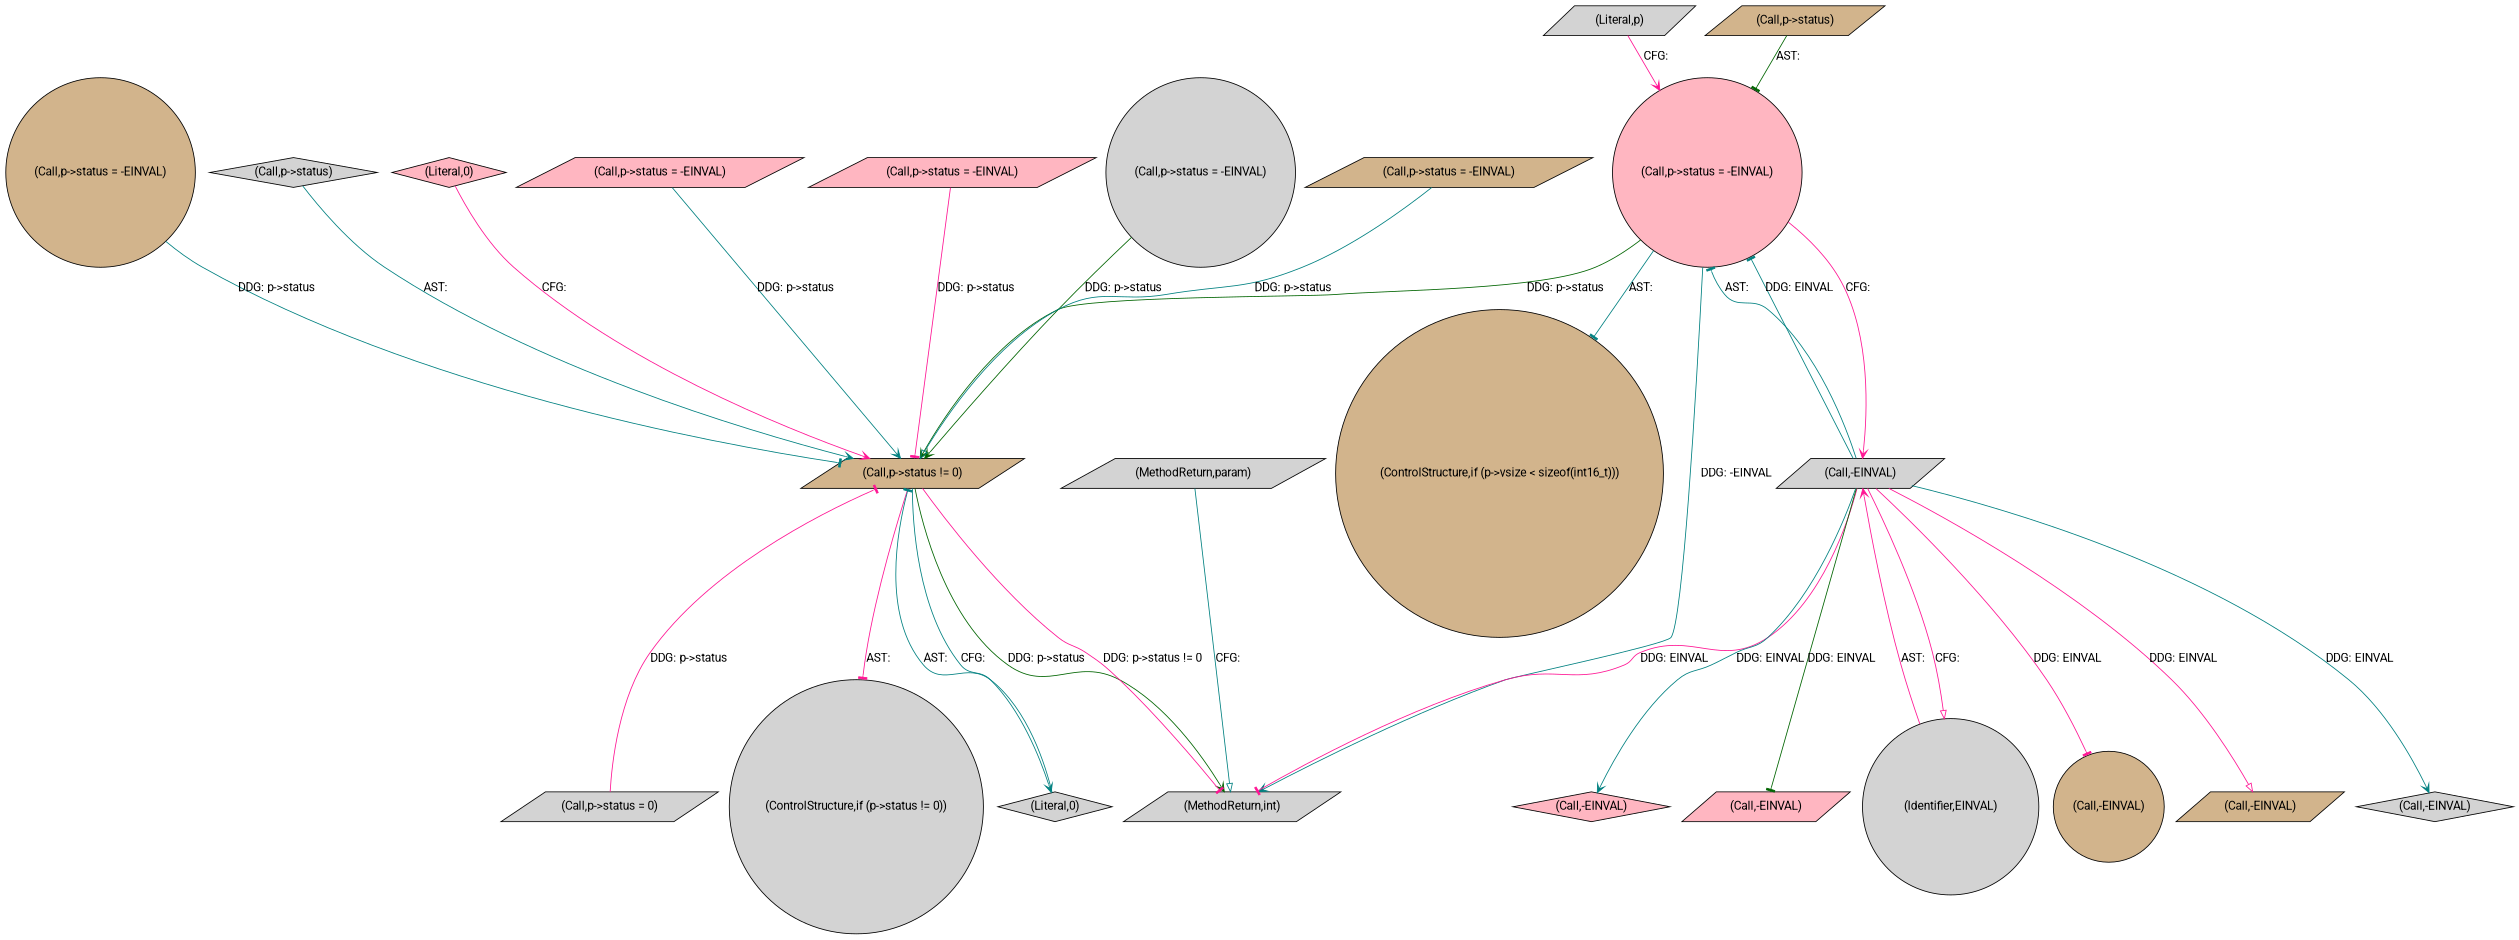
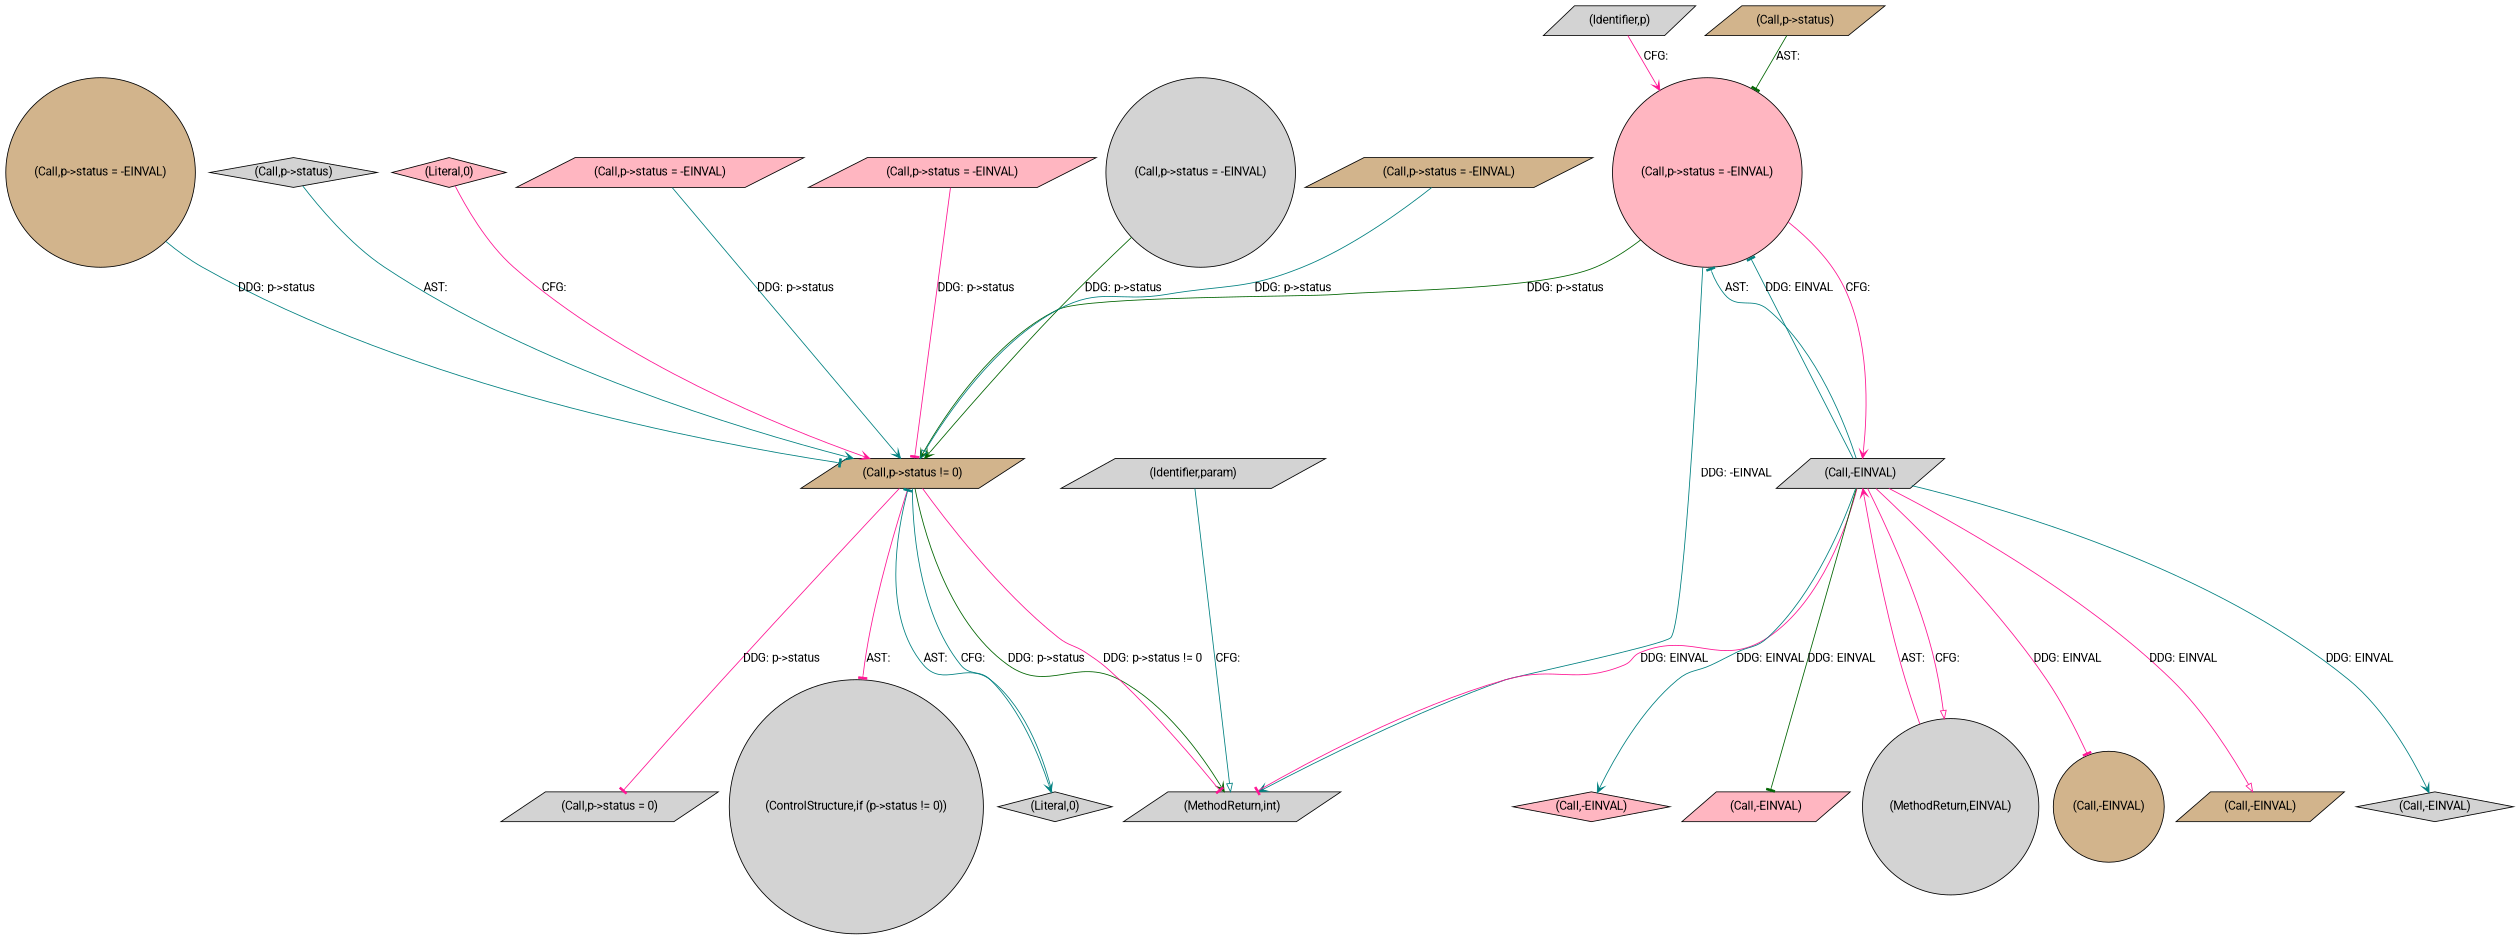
(1620, 21) -> (1620, 21)
(1193, 473) -> (1193, 473)
(1500, 473) -> none
(694, 603) -> (761, 637)
(1951, 807) -> (1951, 807)
